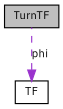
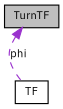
(32, 49) -> (10, 60)
